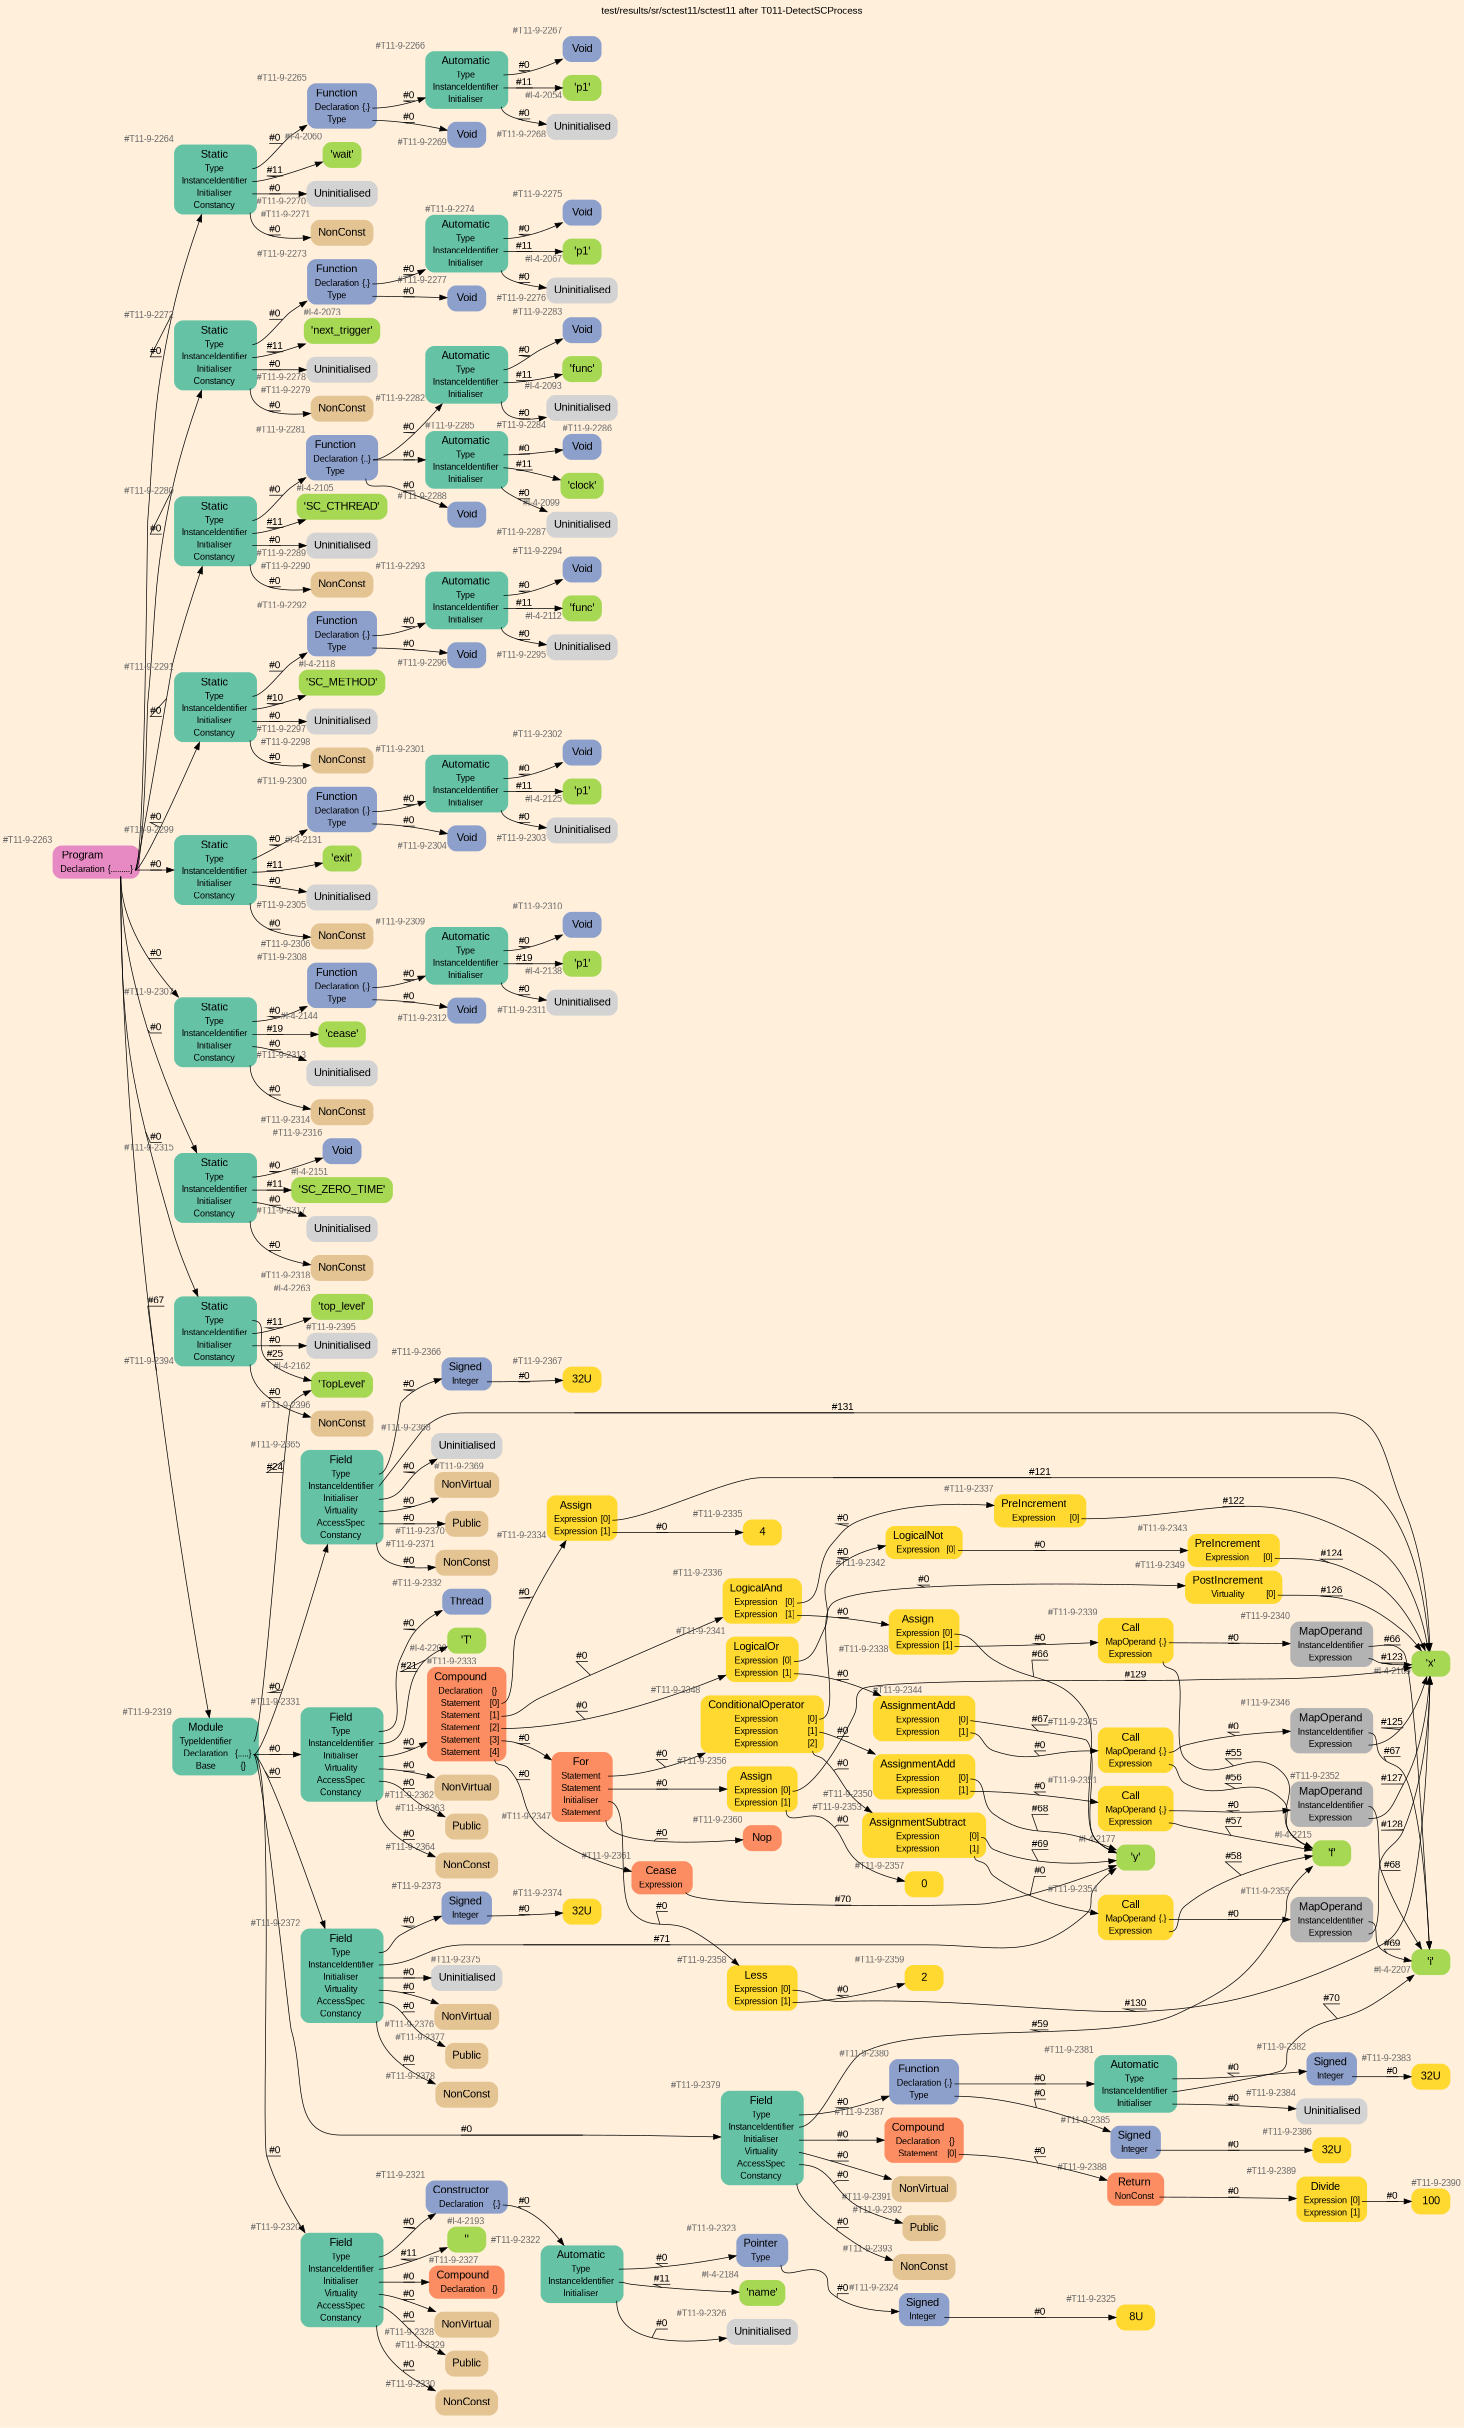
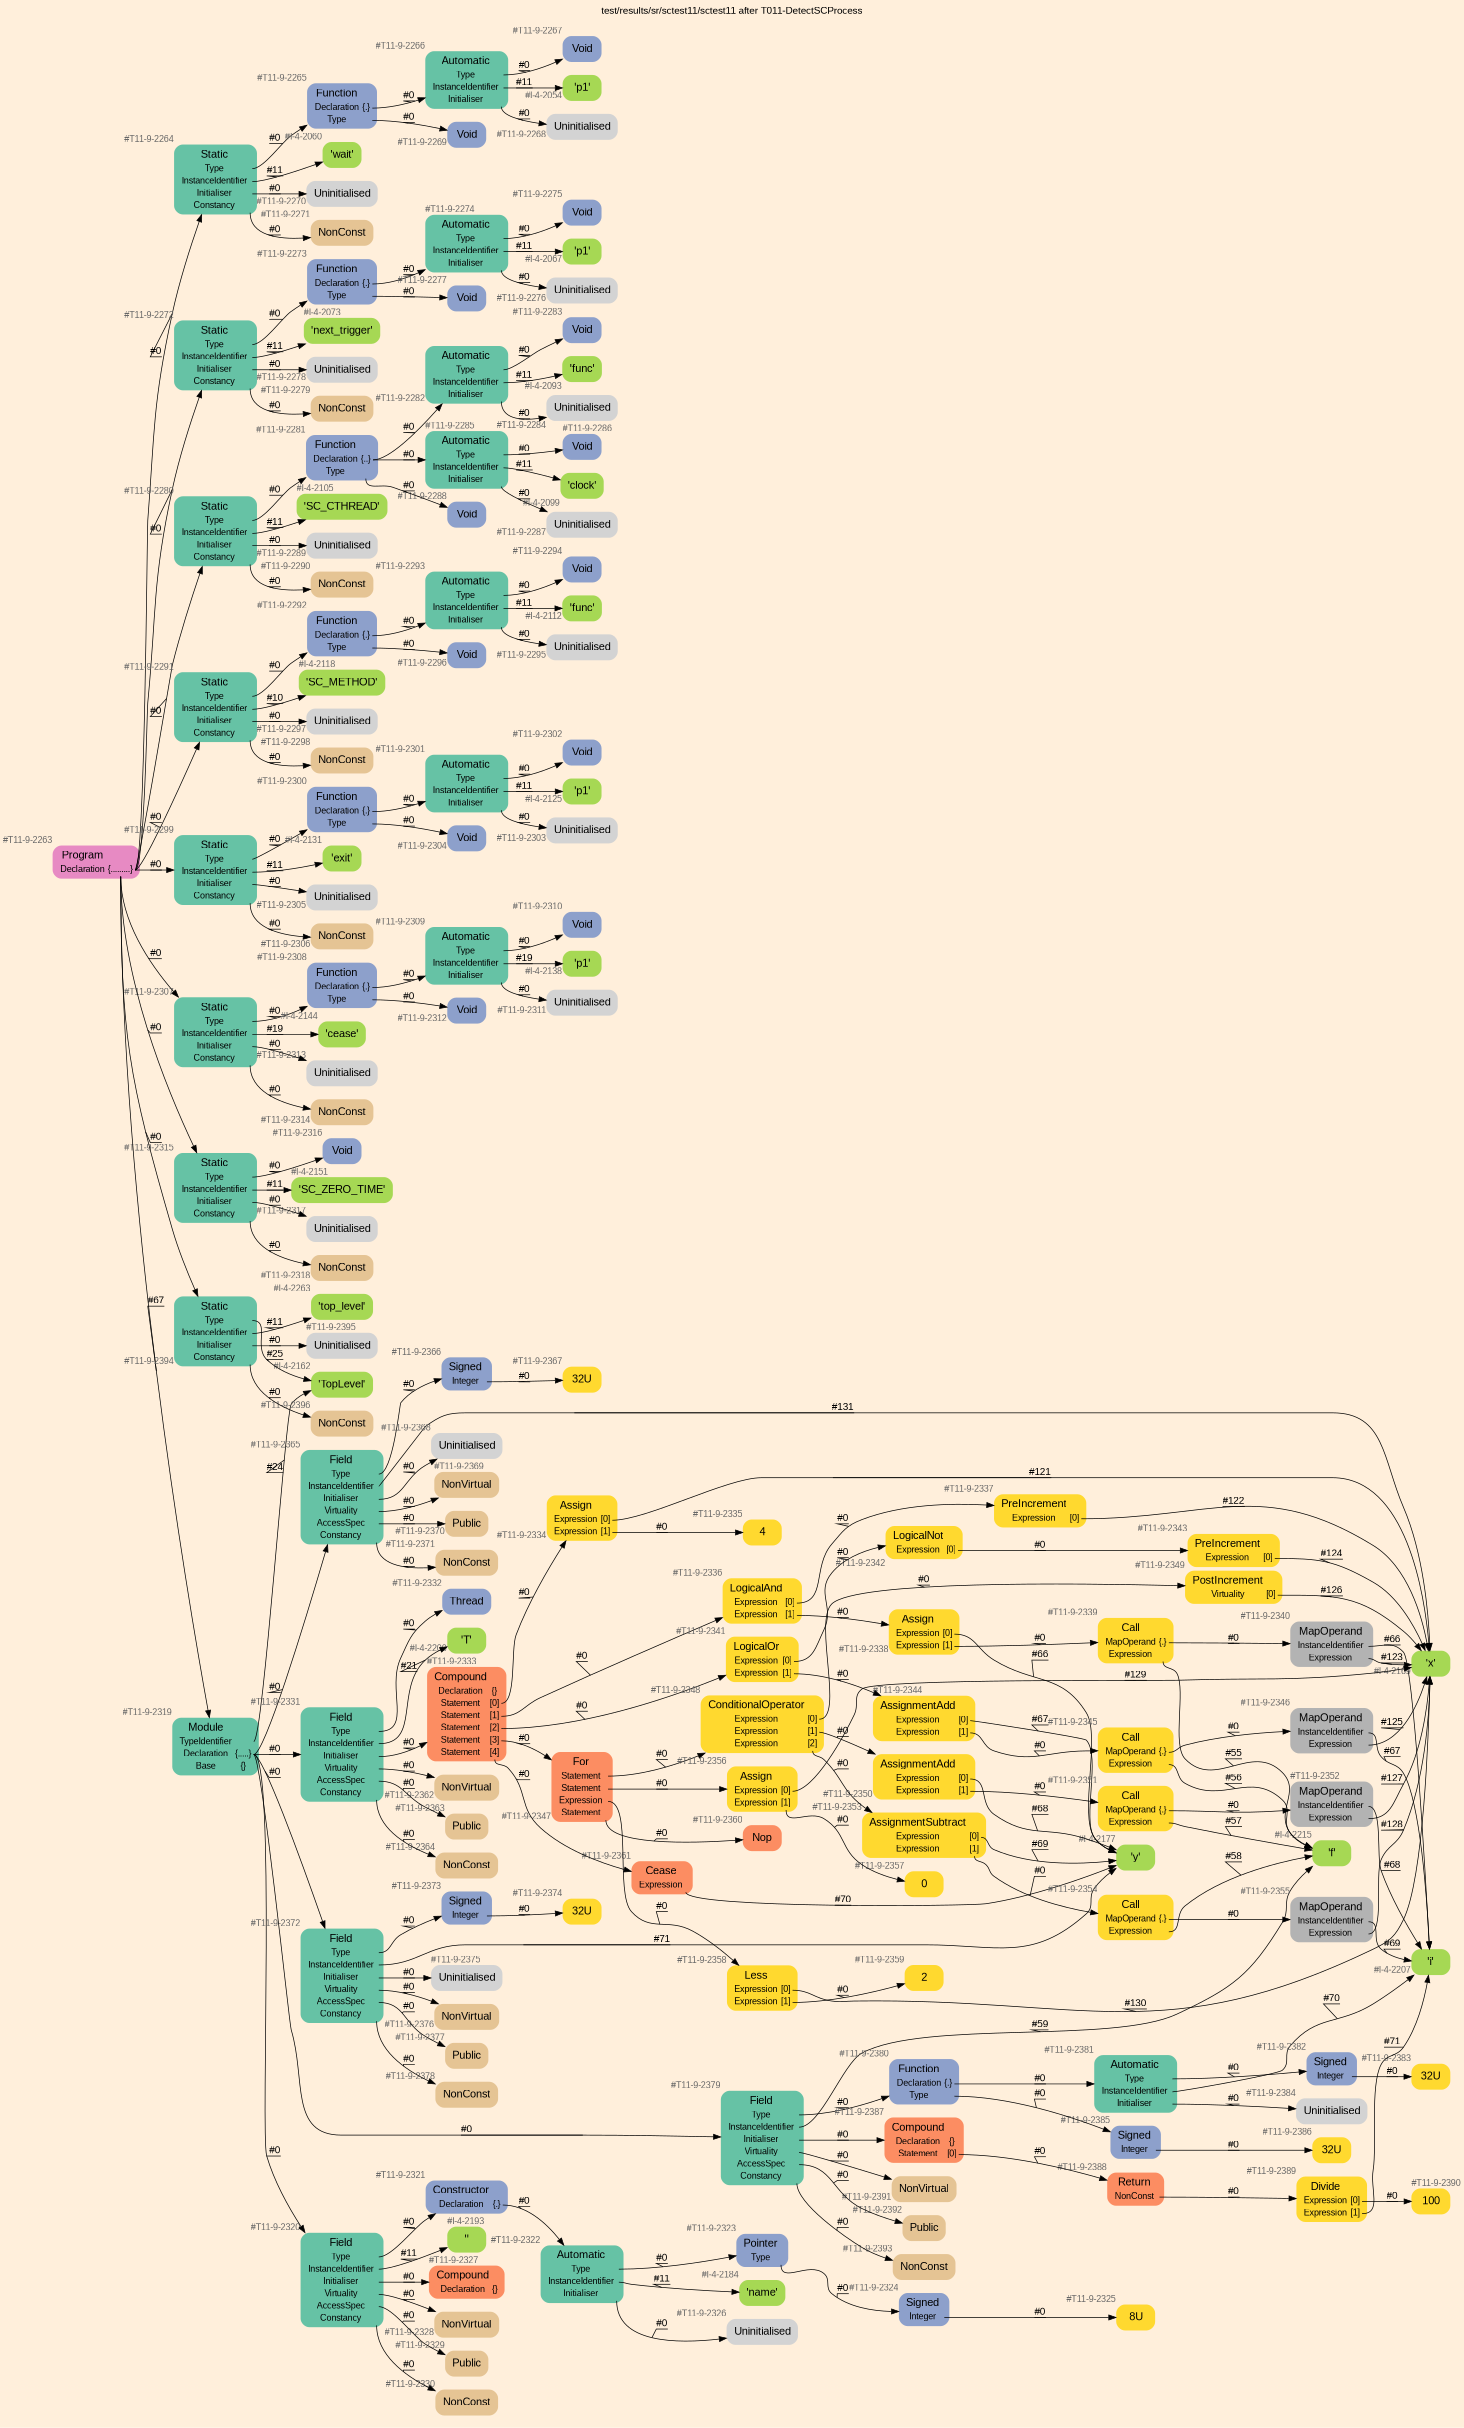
(581, 1801) -> (581, 1801)
none -> (1375, 2093)
